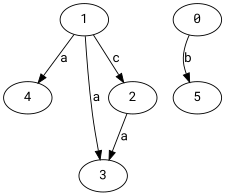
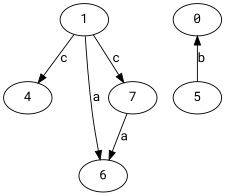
(184, 54) -> (197, 63)
(64, 59) -> (64, 59)
(133, 98) -> (133, 98)
(103, 176) -> (103, 176)
